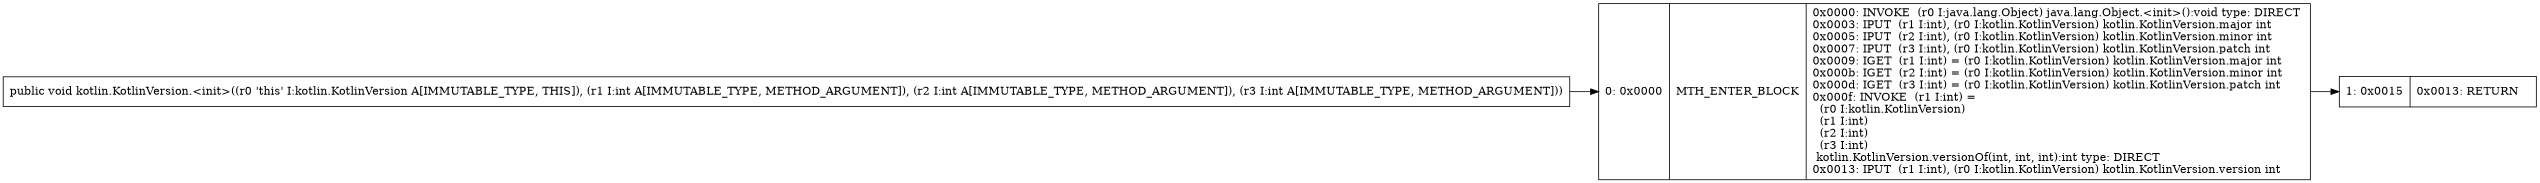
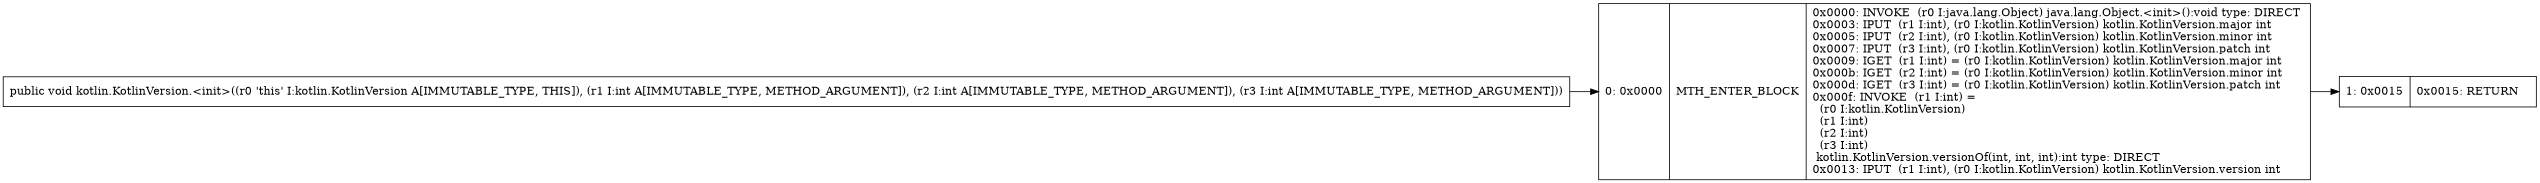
(2473, 91) -> (2473, 91)
